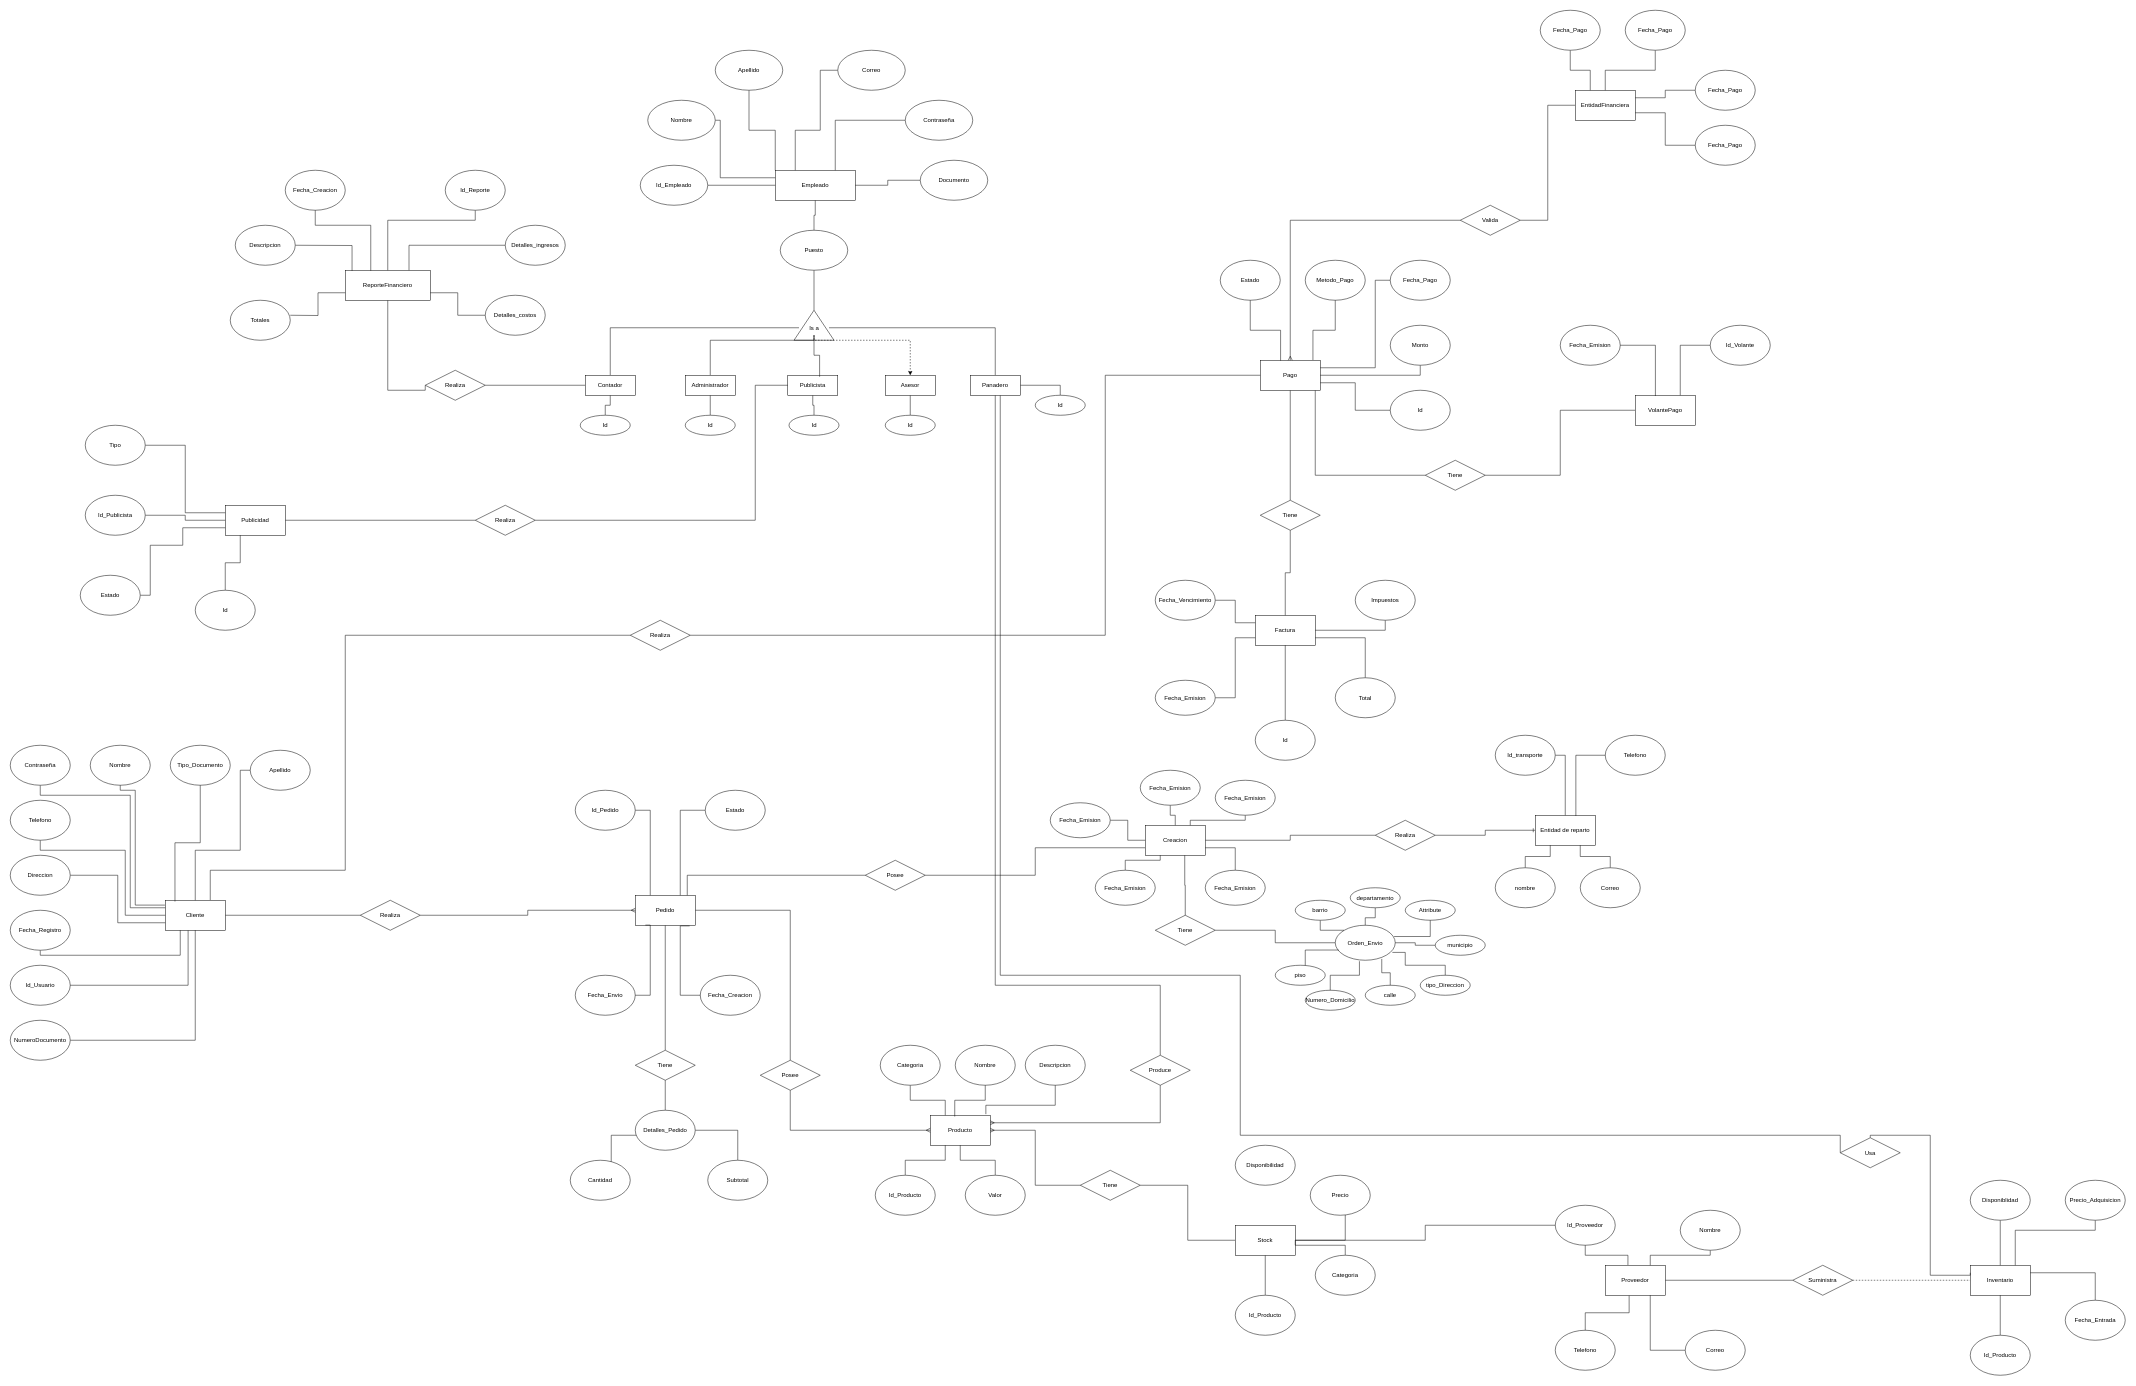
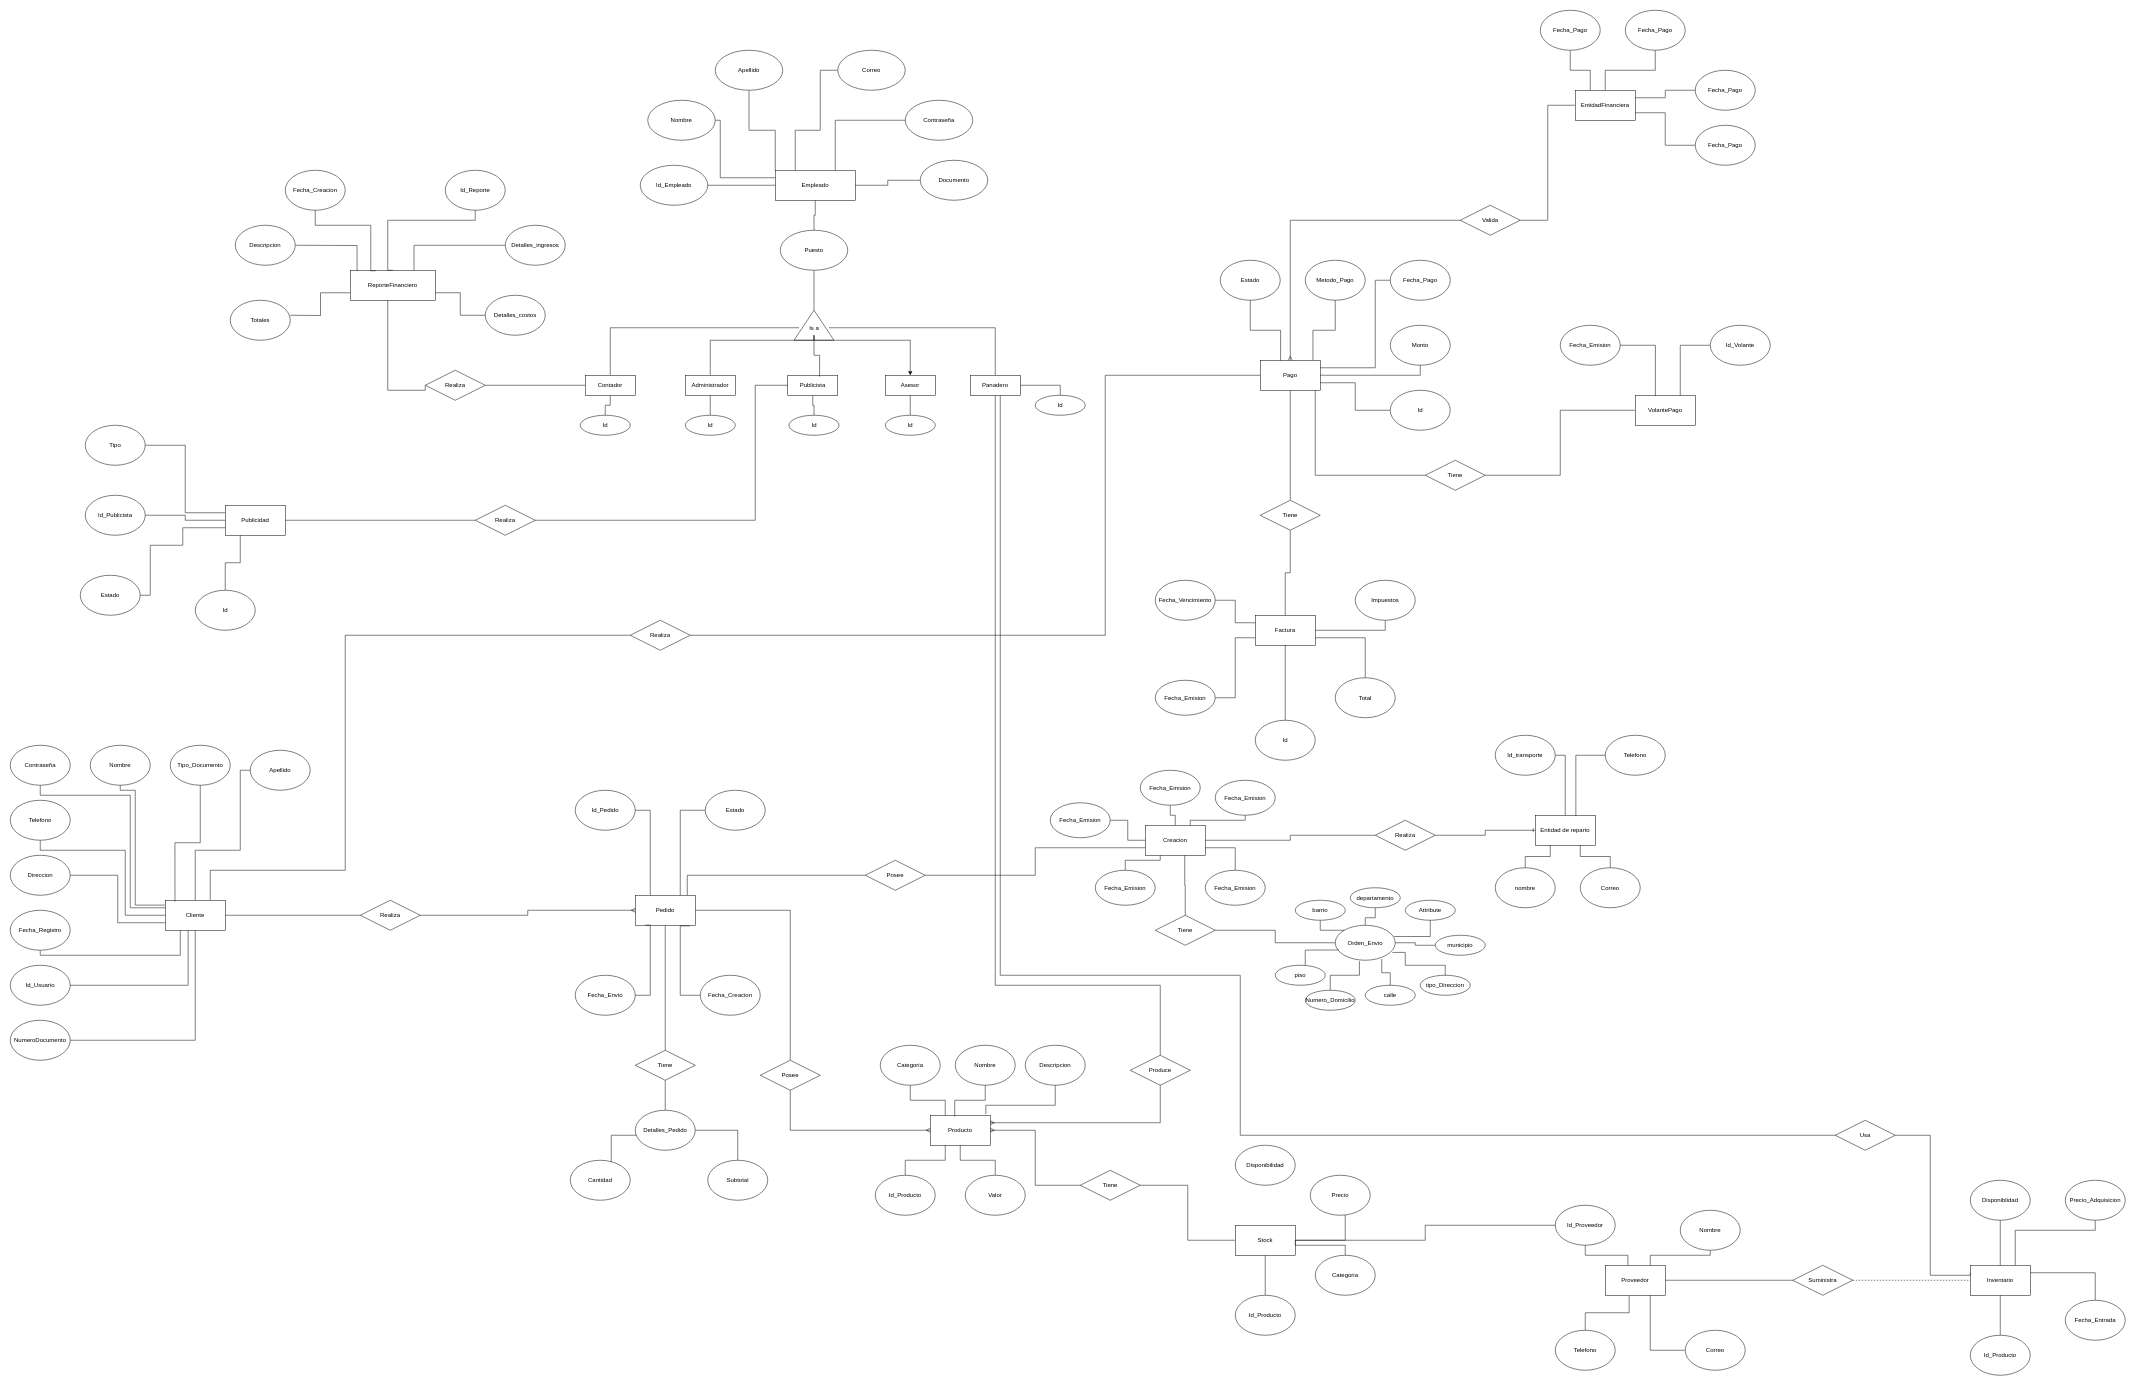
(388, 285) -> (393, 285)
(878, 340) -> (878, 340)
(1870, 1153) -> (1865, 1135)
